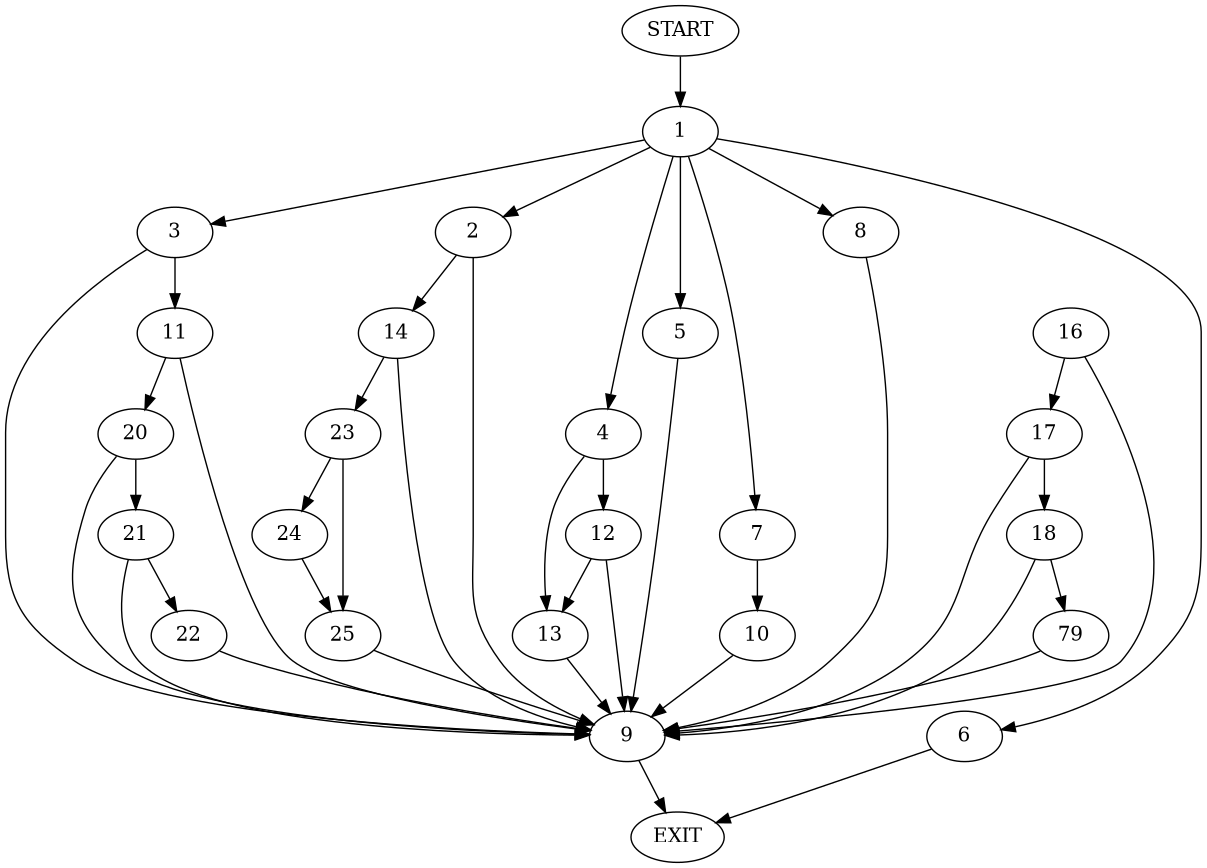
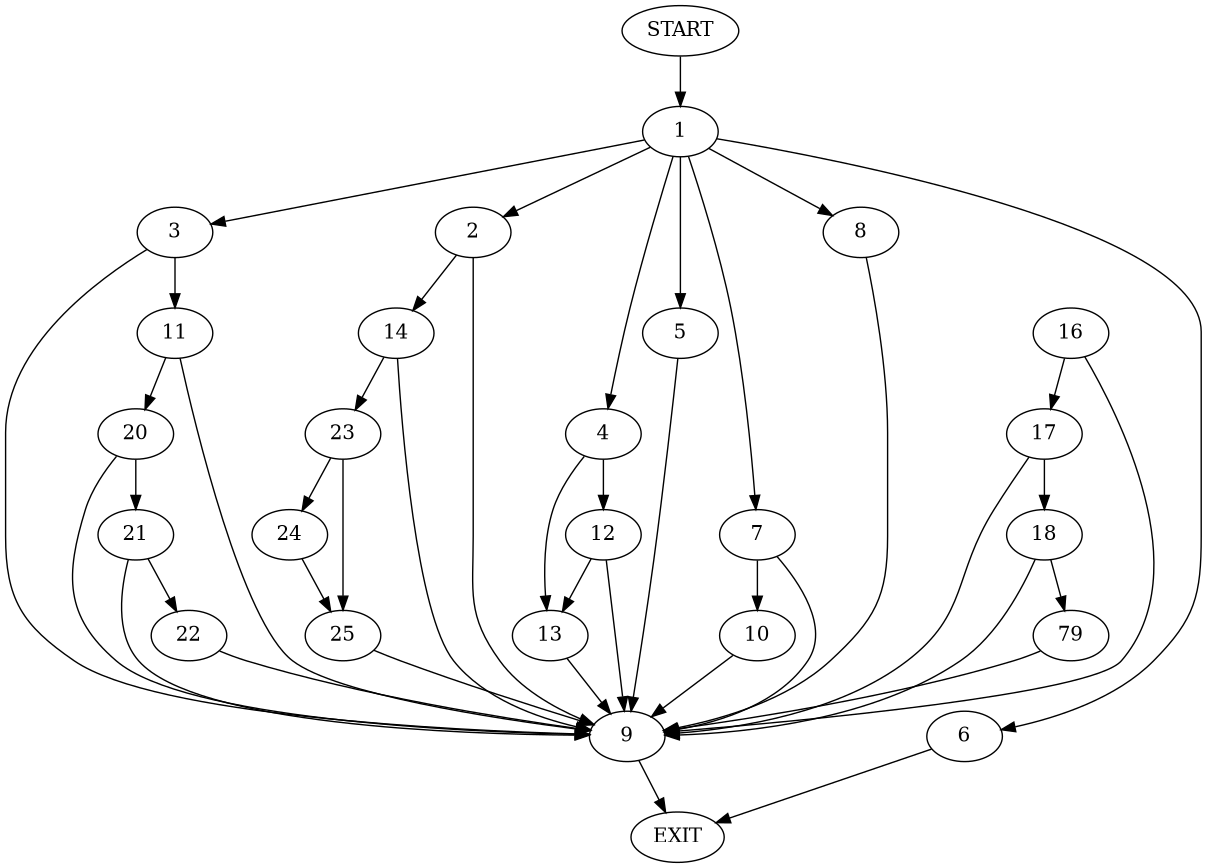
none -> (797, 674)
